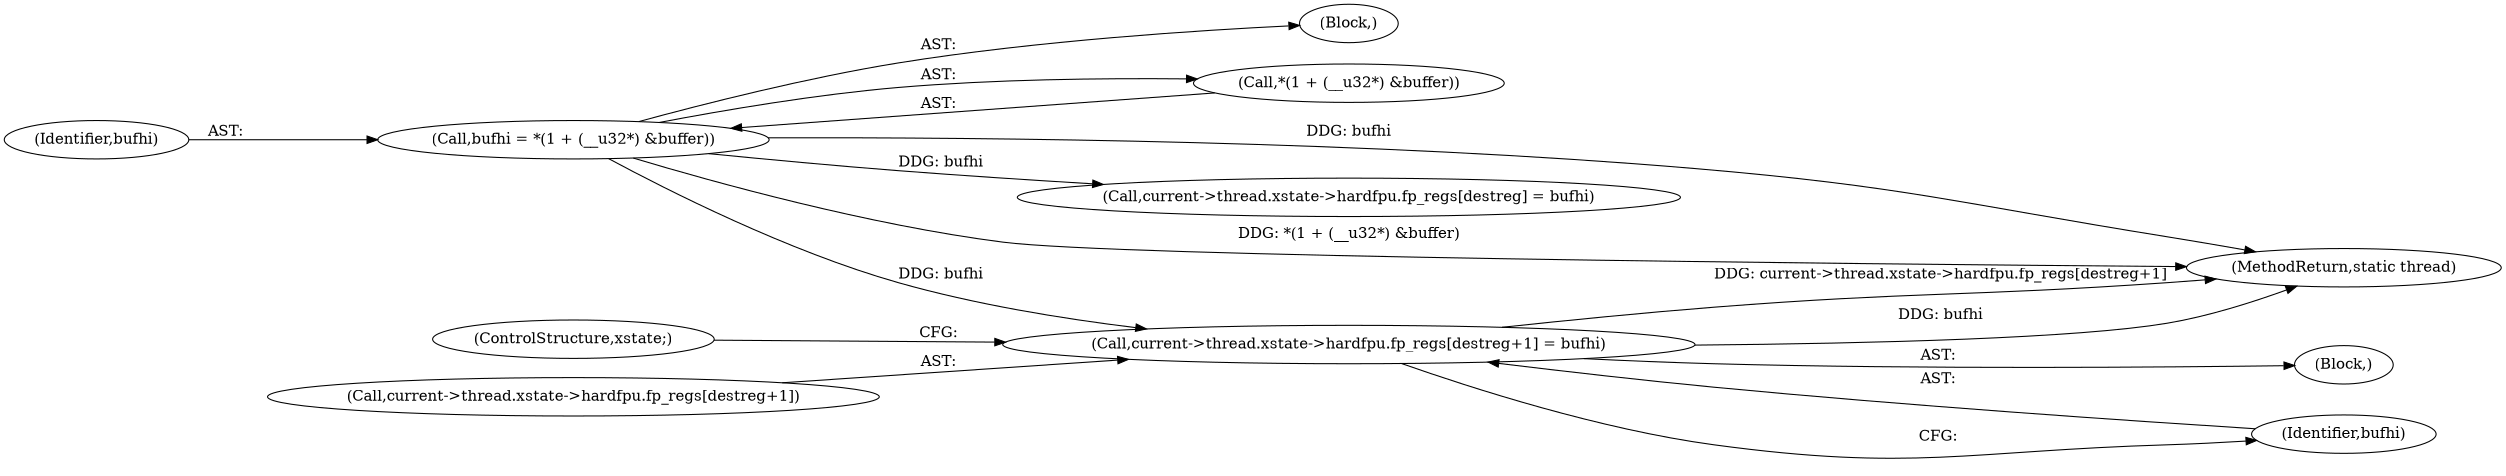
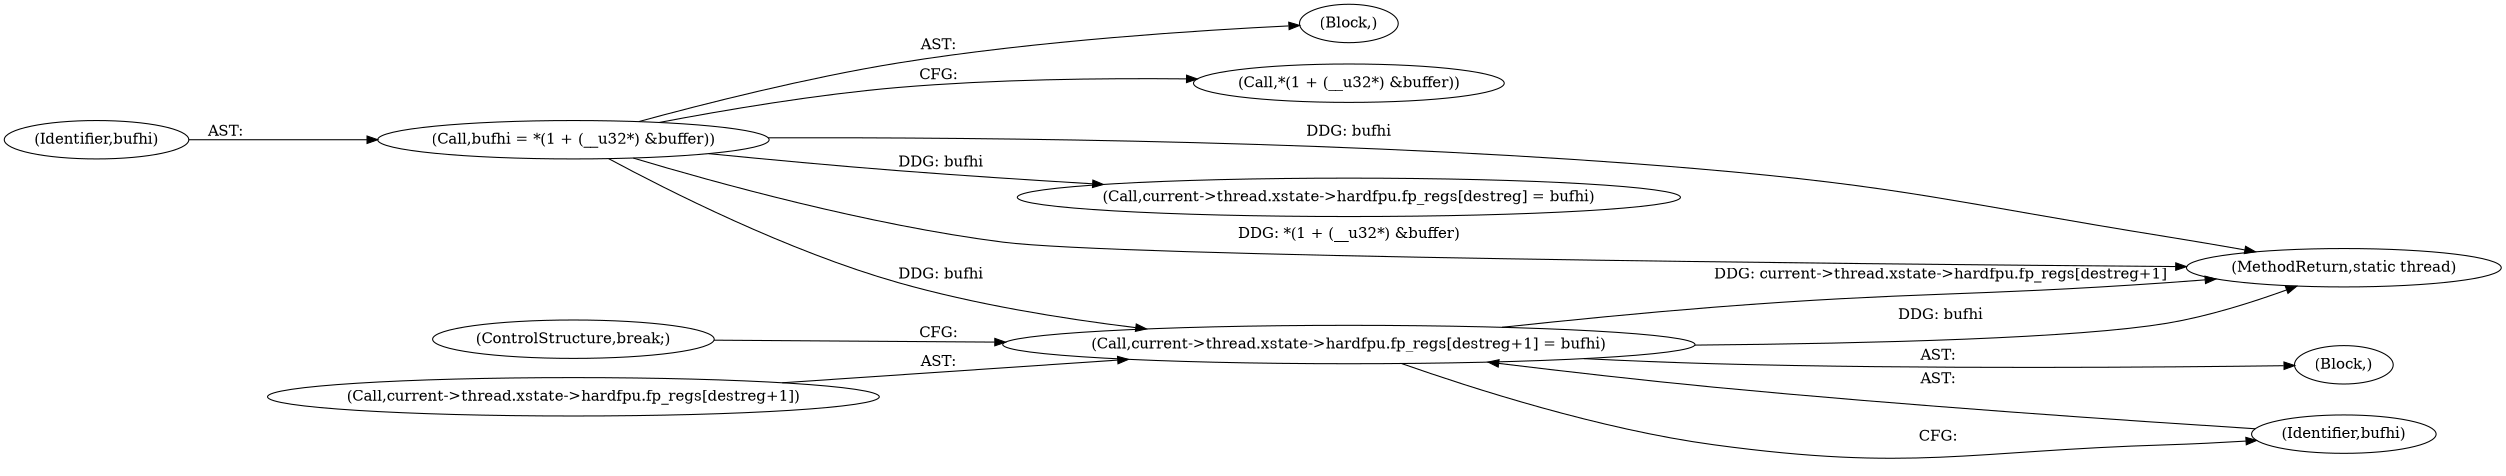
(941, 75) -> (941, 75)
(978, 110) -> none
(573, 339) -> (573, 339)
